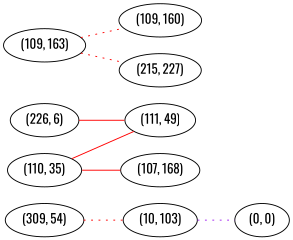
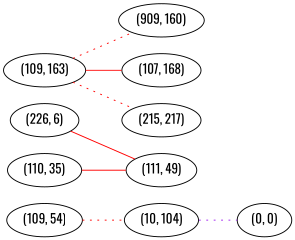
(160, 20) -> (161, 20)
(160, 70) -> (161, 120)
(101, 170) -> (104, 70)
(45, 220) -> (45, 220)
(160, 220) -> (161, 220)
